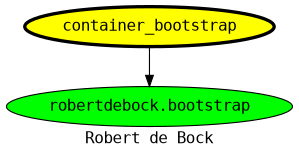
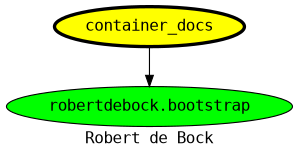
(149, 27) -> (149, 27)
